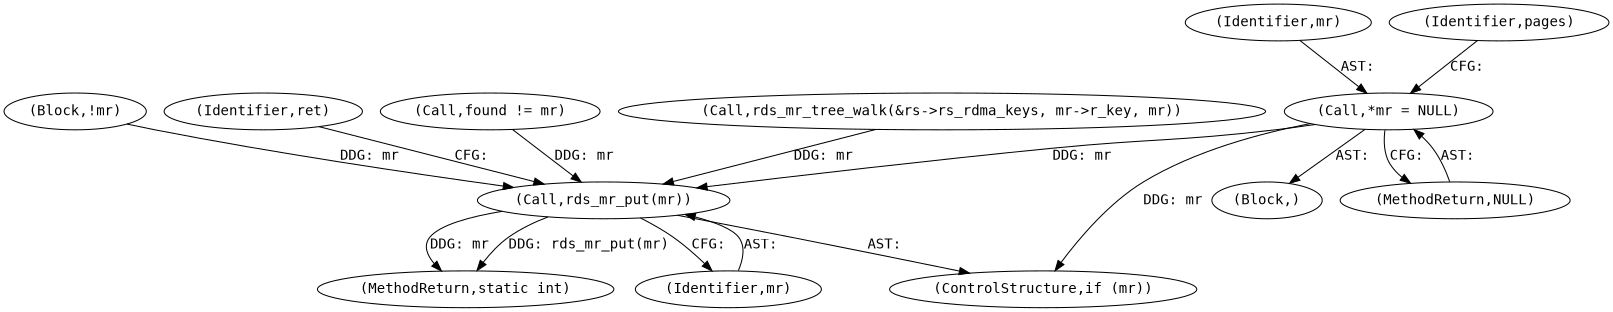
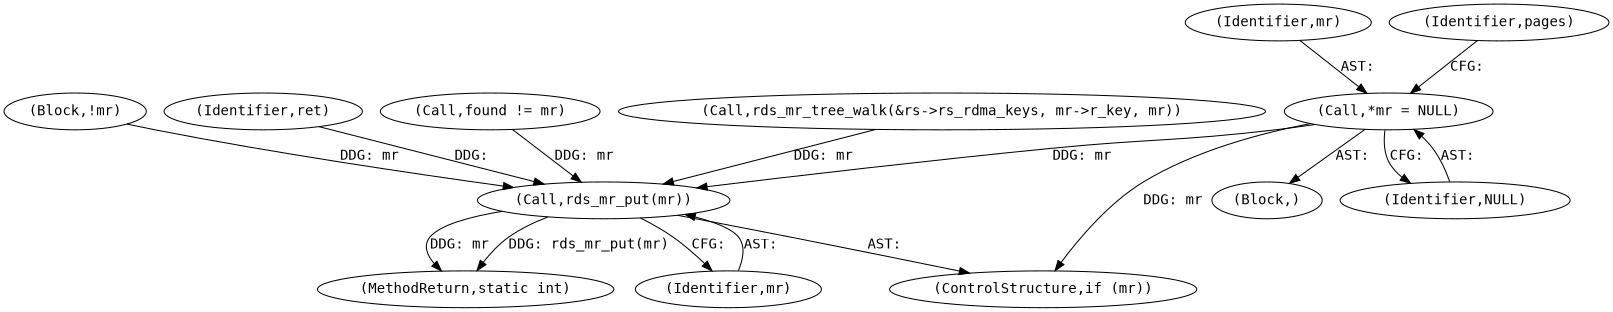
(476, 156) -> (476, 156)
(1455, 200) -> (1455, 200)
